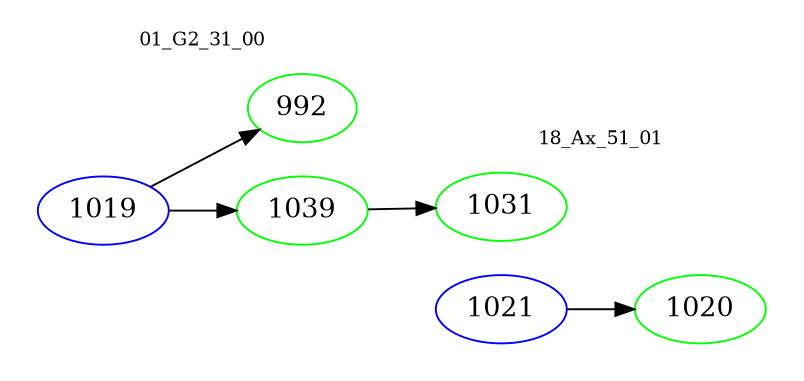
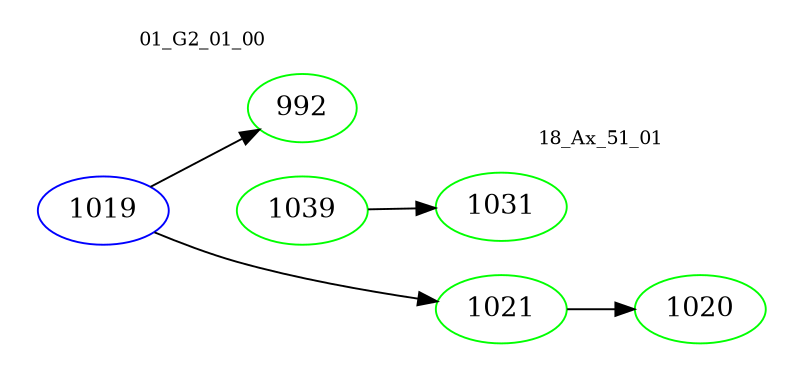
(203, 41) -> (203, 41)
(193, 211) -> (284, 274)
(501, 309) -> (501, 309)
